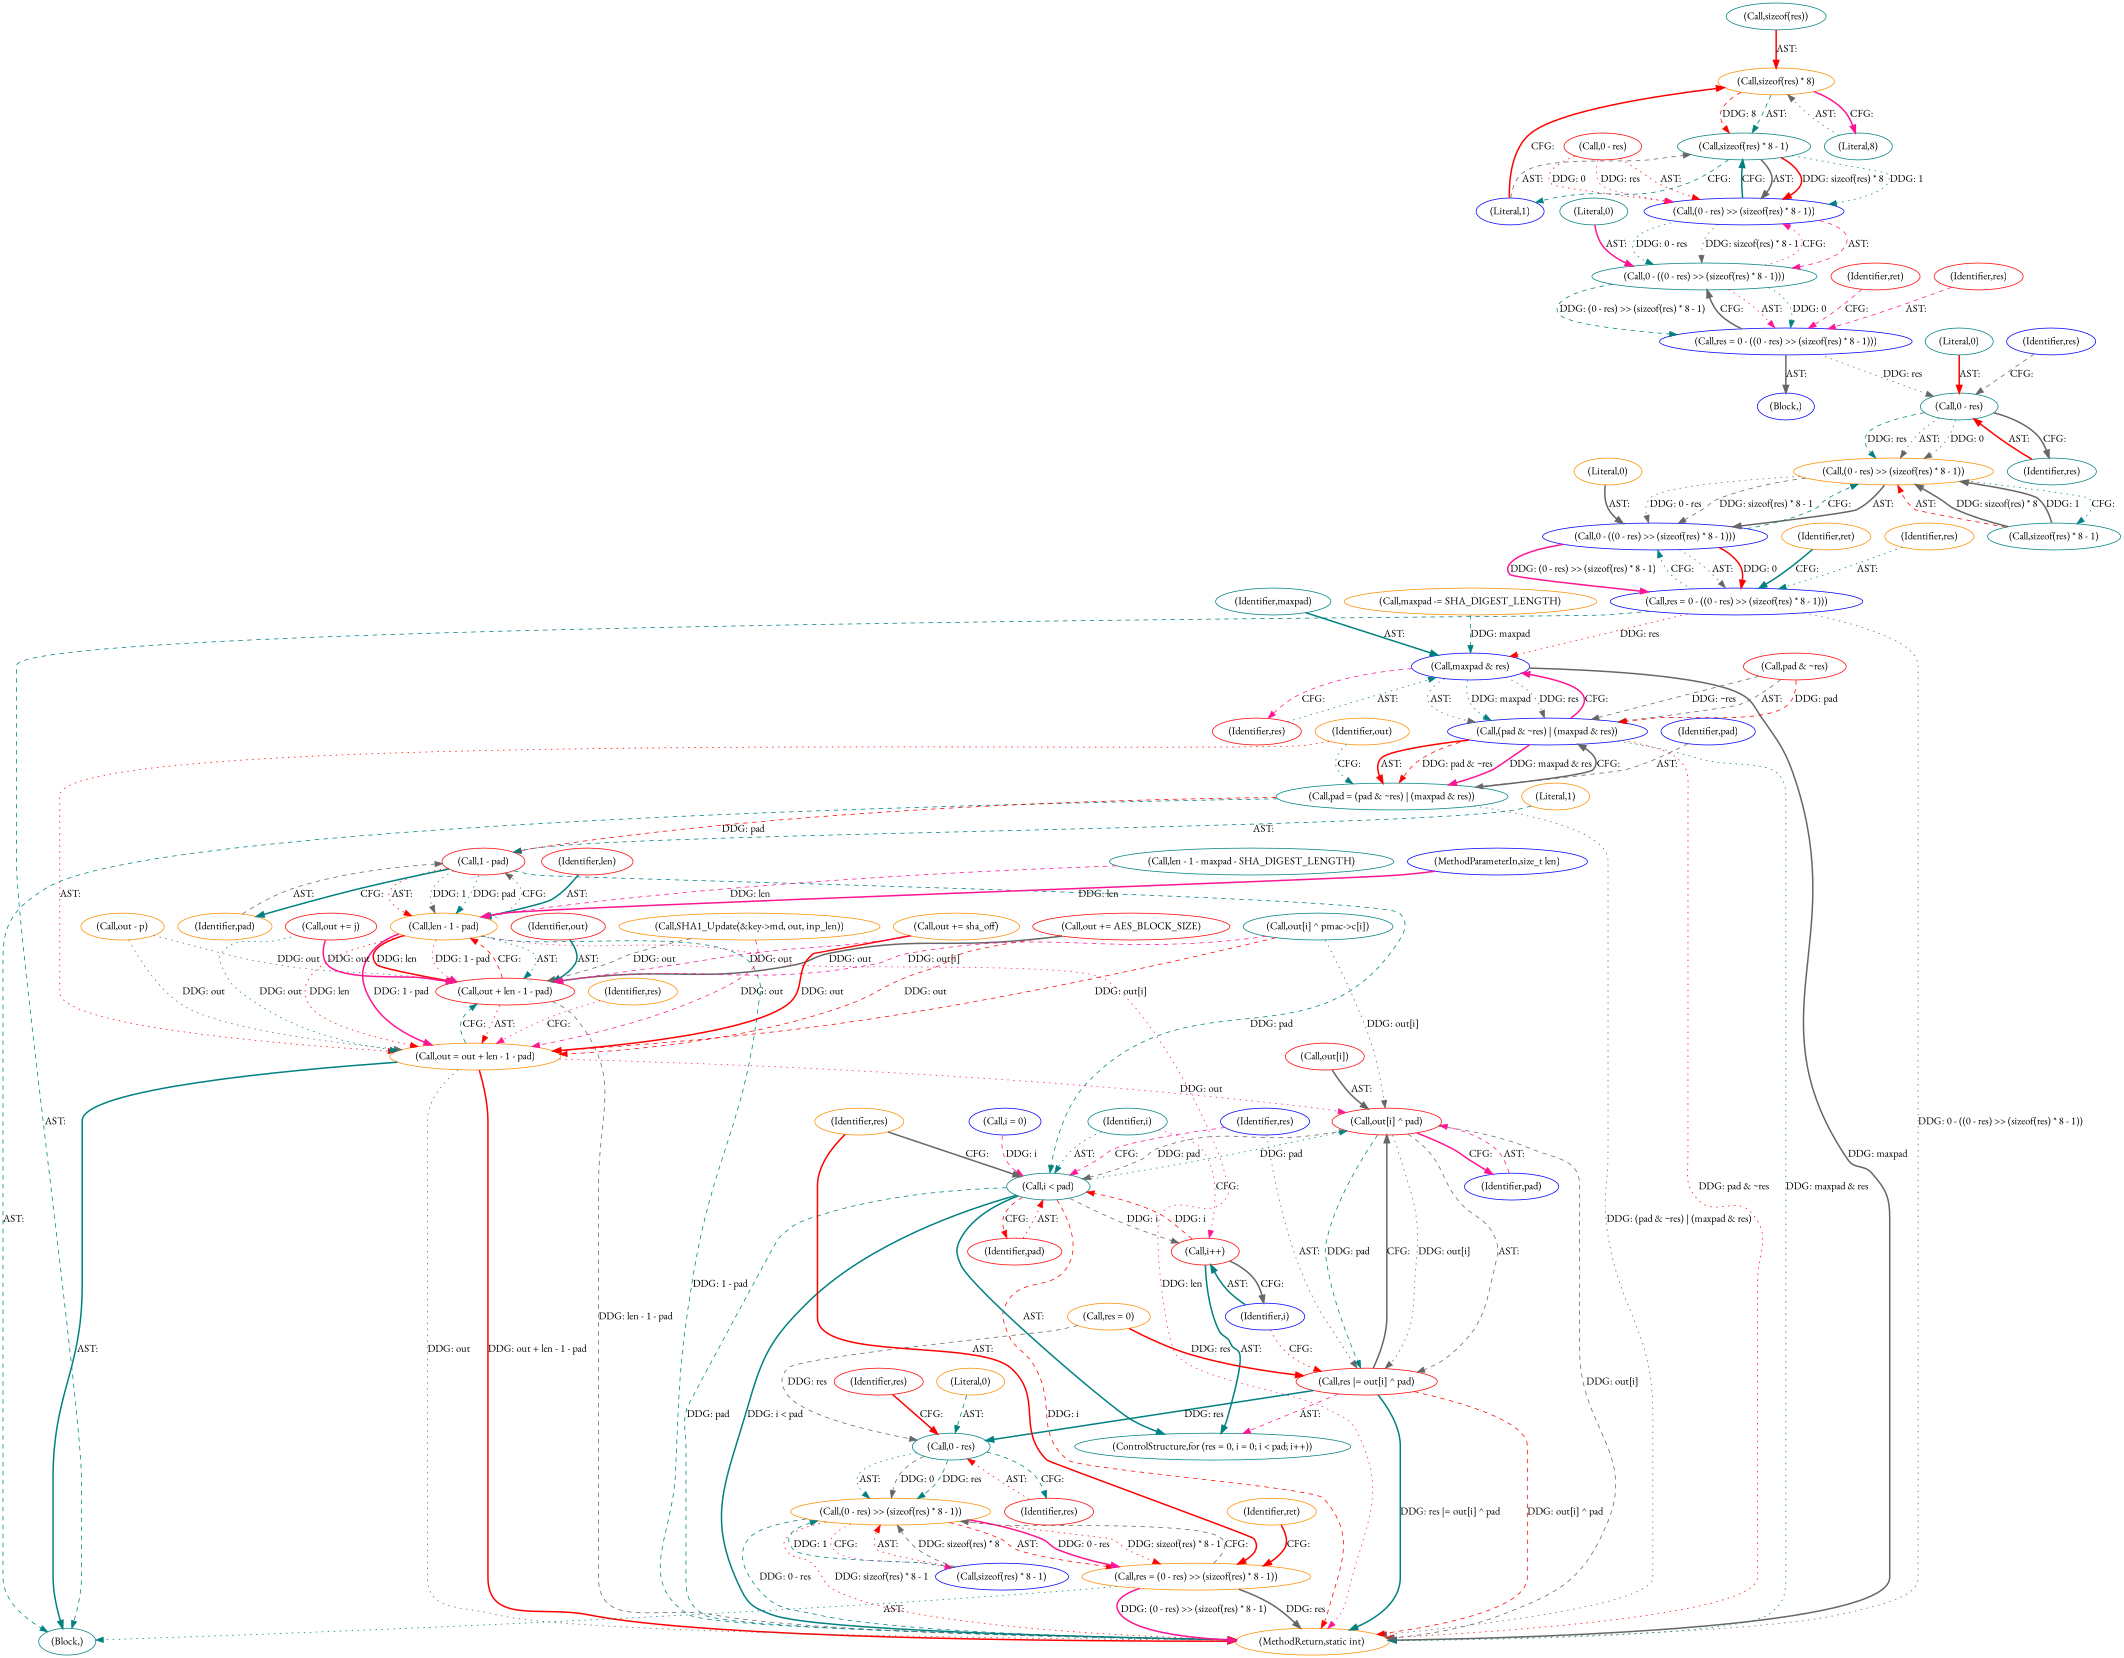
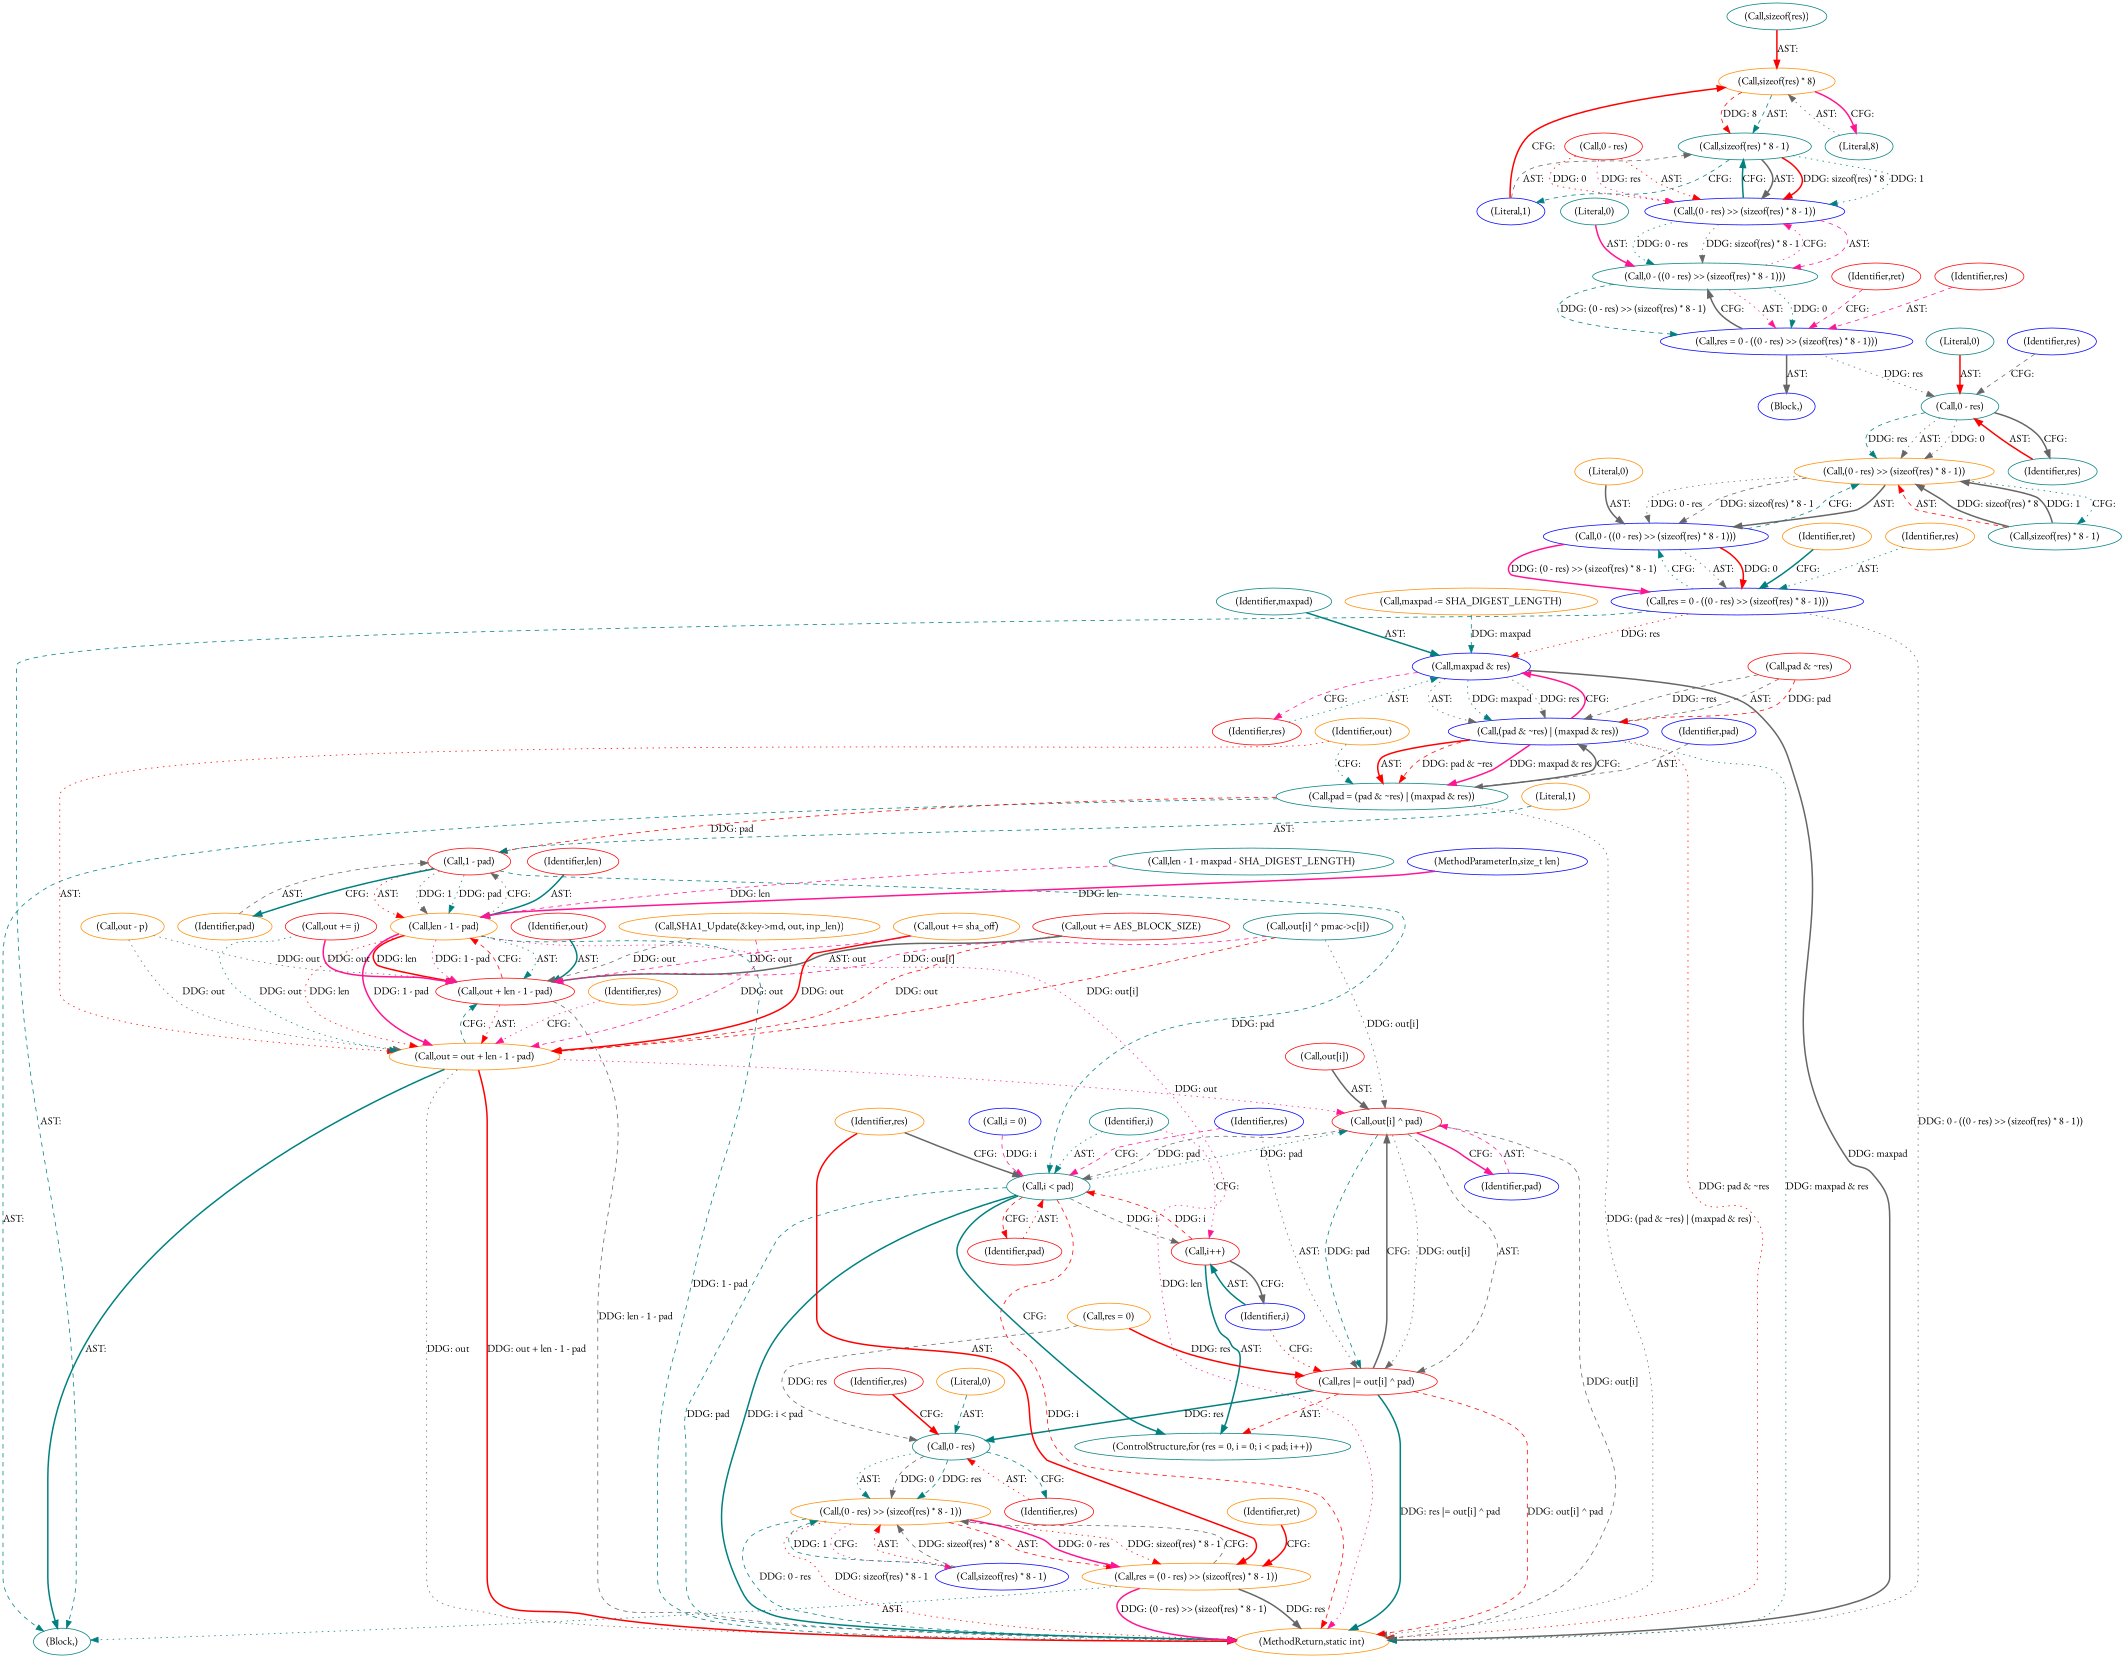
(850, 959) -> (848, 959)
(1035, 1317) -> (1036, 1317)
(1294, 1412) -> (1294, 1412)
